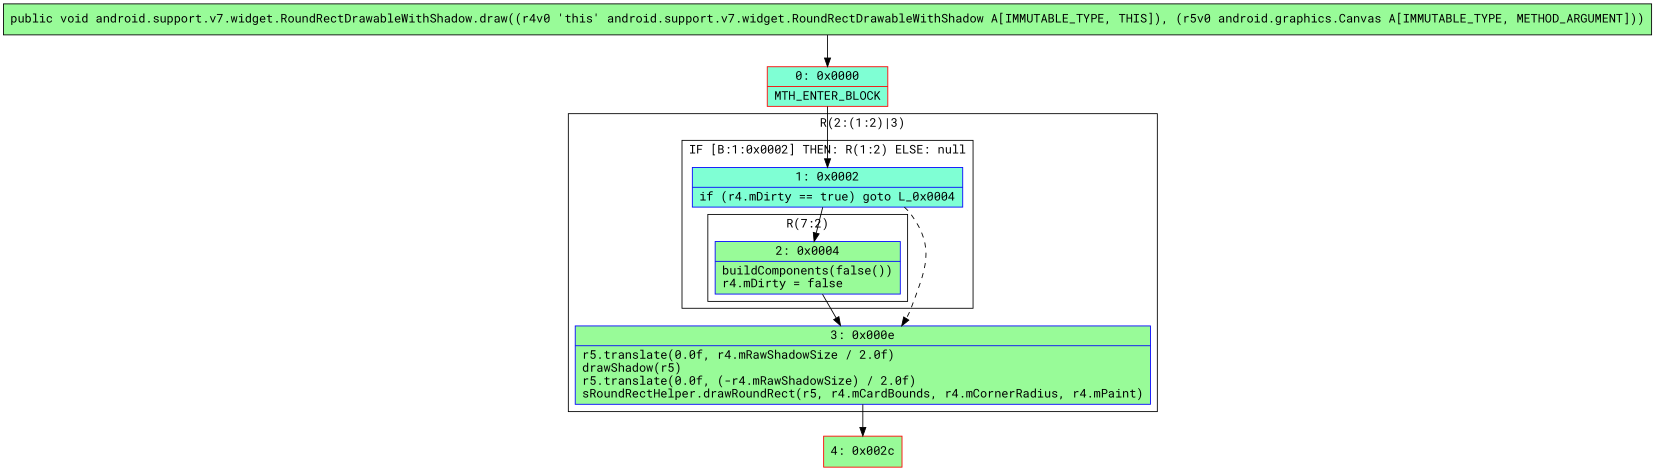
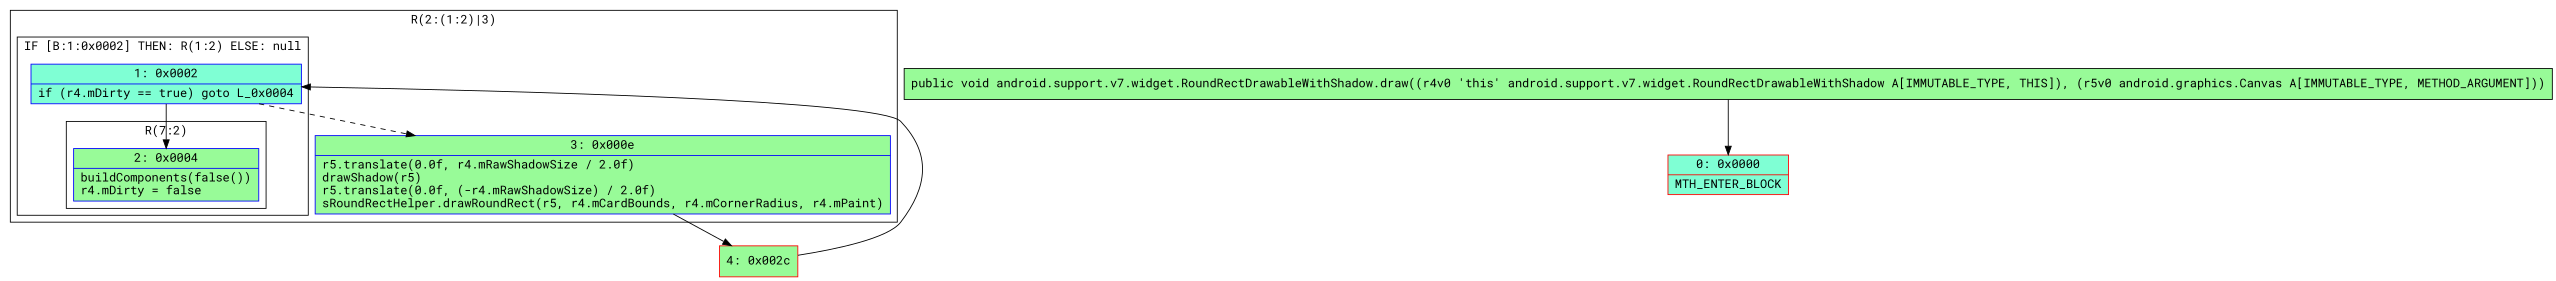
(828, 133) -> (717, 100)
(829, 306) -> none
